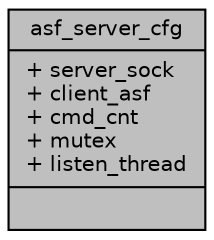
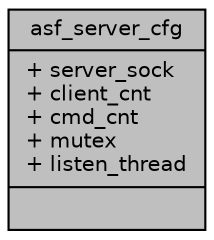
(89, 94) -> (89, 94)
